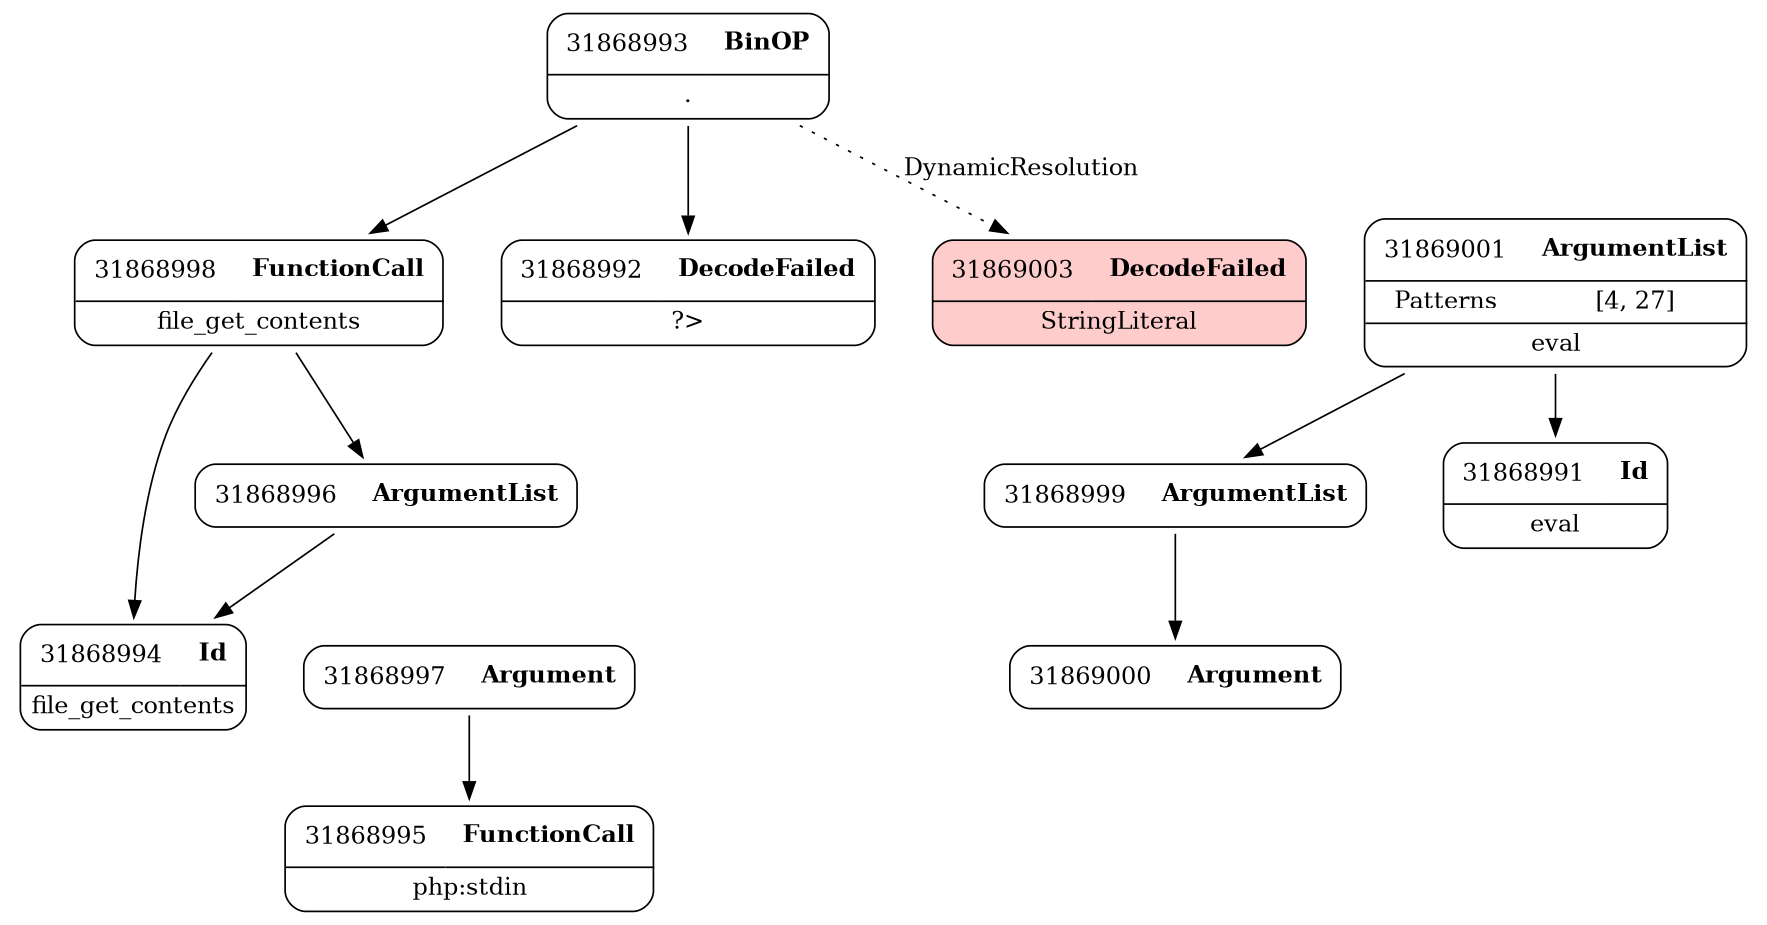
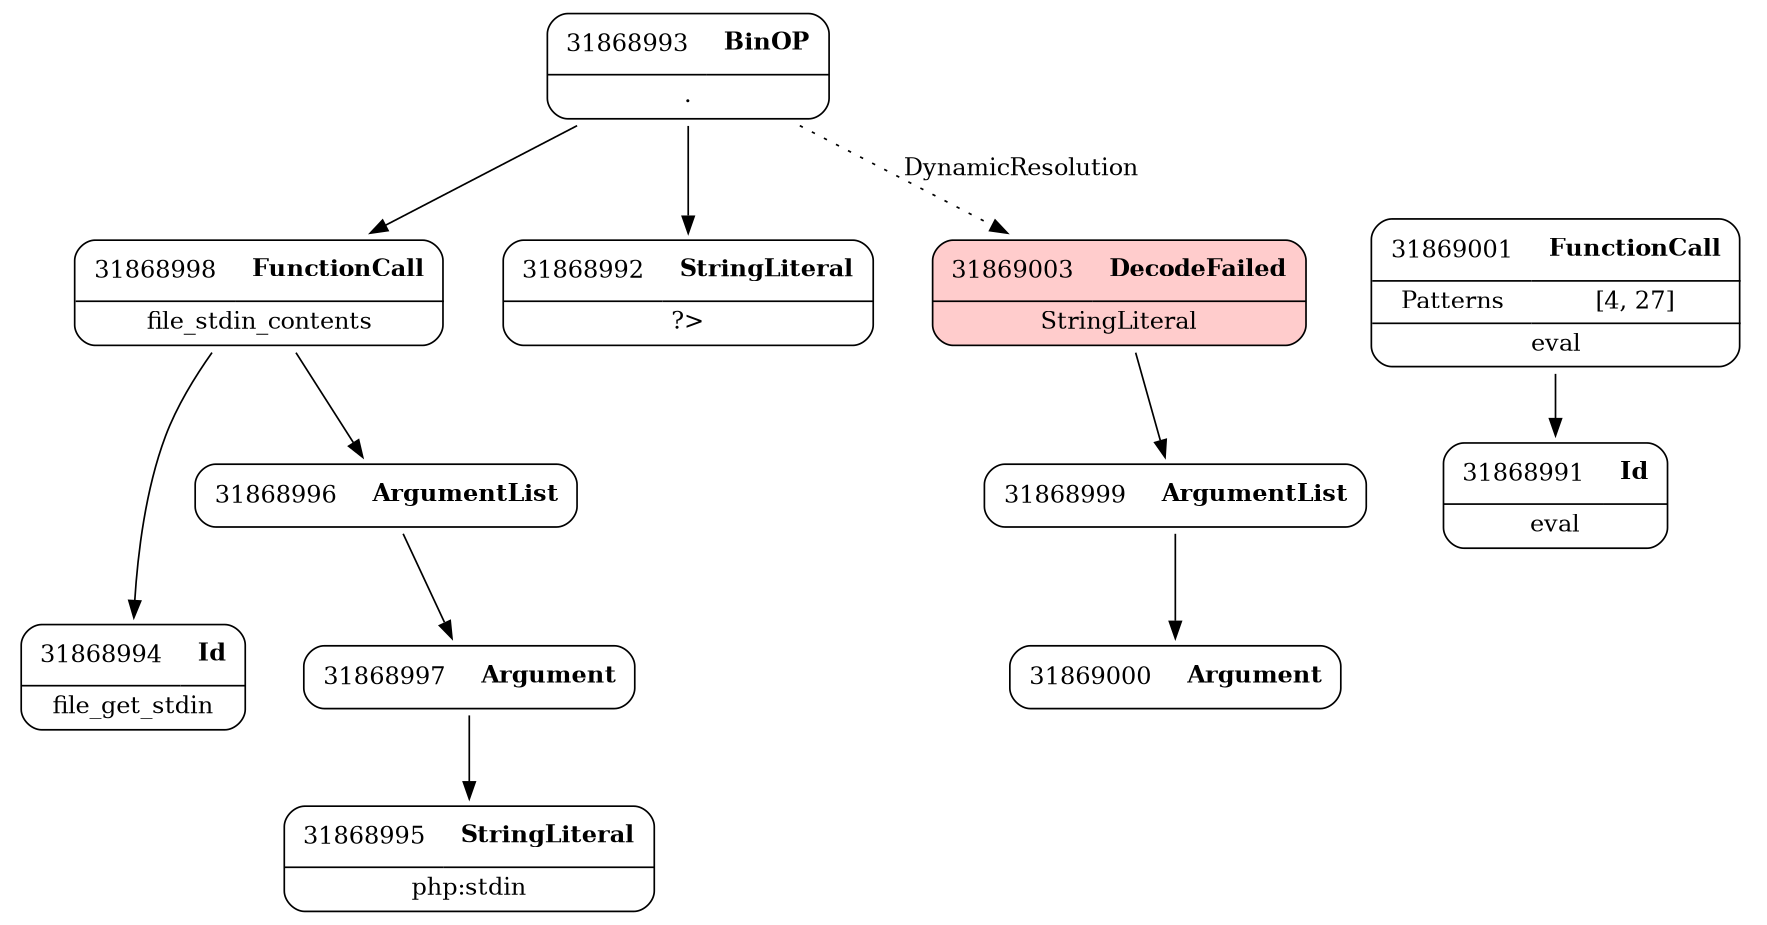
(1635, 249) -> (1635, 249)
(767, 269) -> (767, 269)
(260, 322) -> (260, 322)
(1332, 411) -> (1148, 397)
(282, 571) -> (424, 578)
(134, 706) -> (133, 706)
(549, 835) -> (548, 835)
